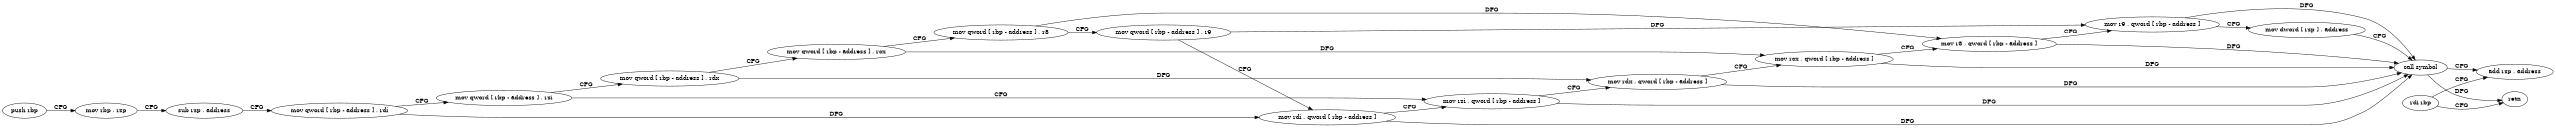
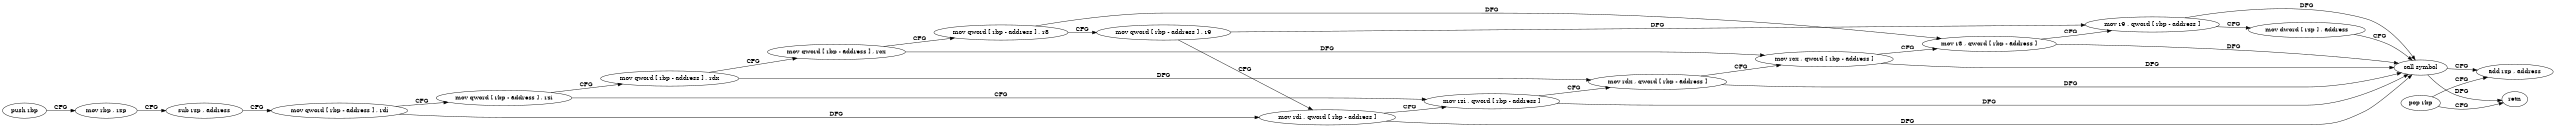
(2421, 103) -> (2421, 103)
